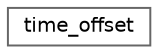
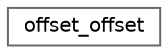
(79, 27) -> (84, 27)
